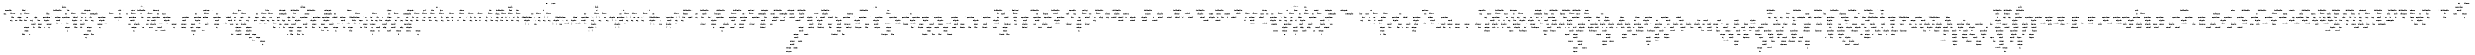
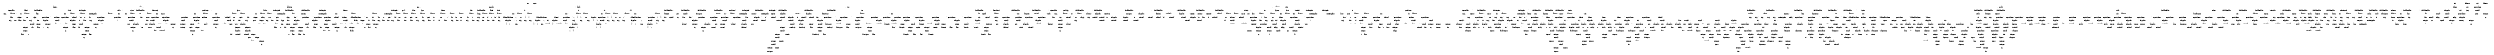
(389, 11) -> none
